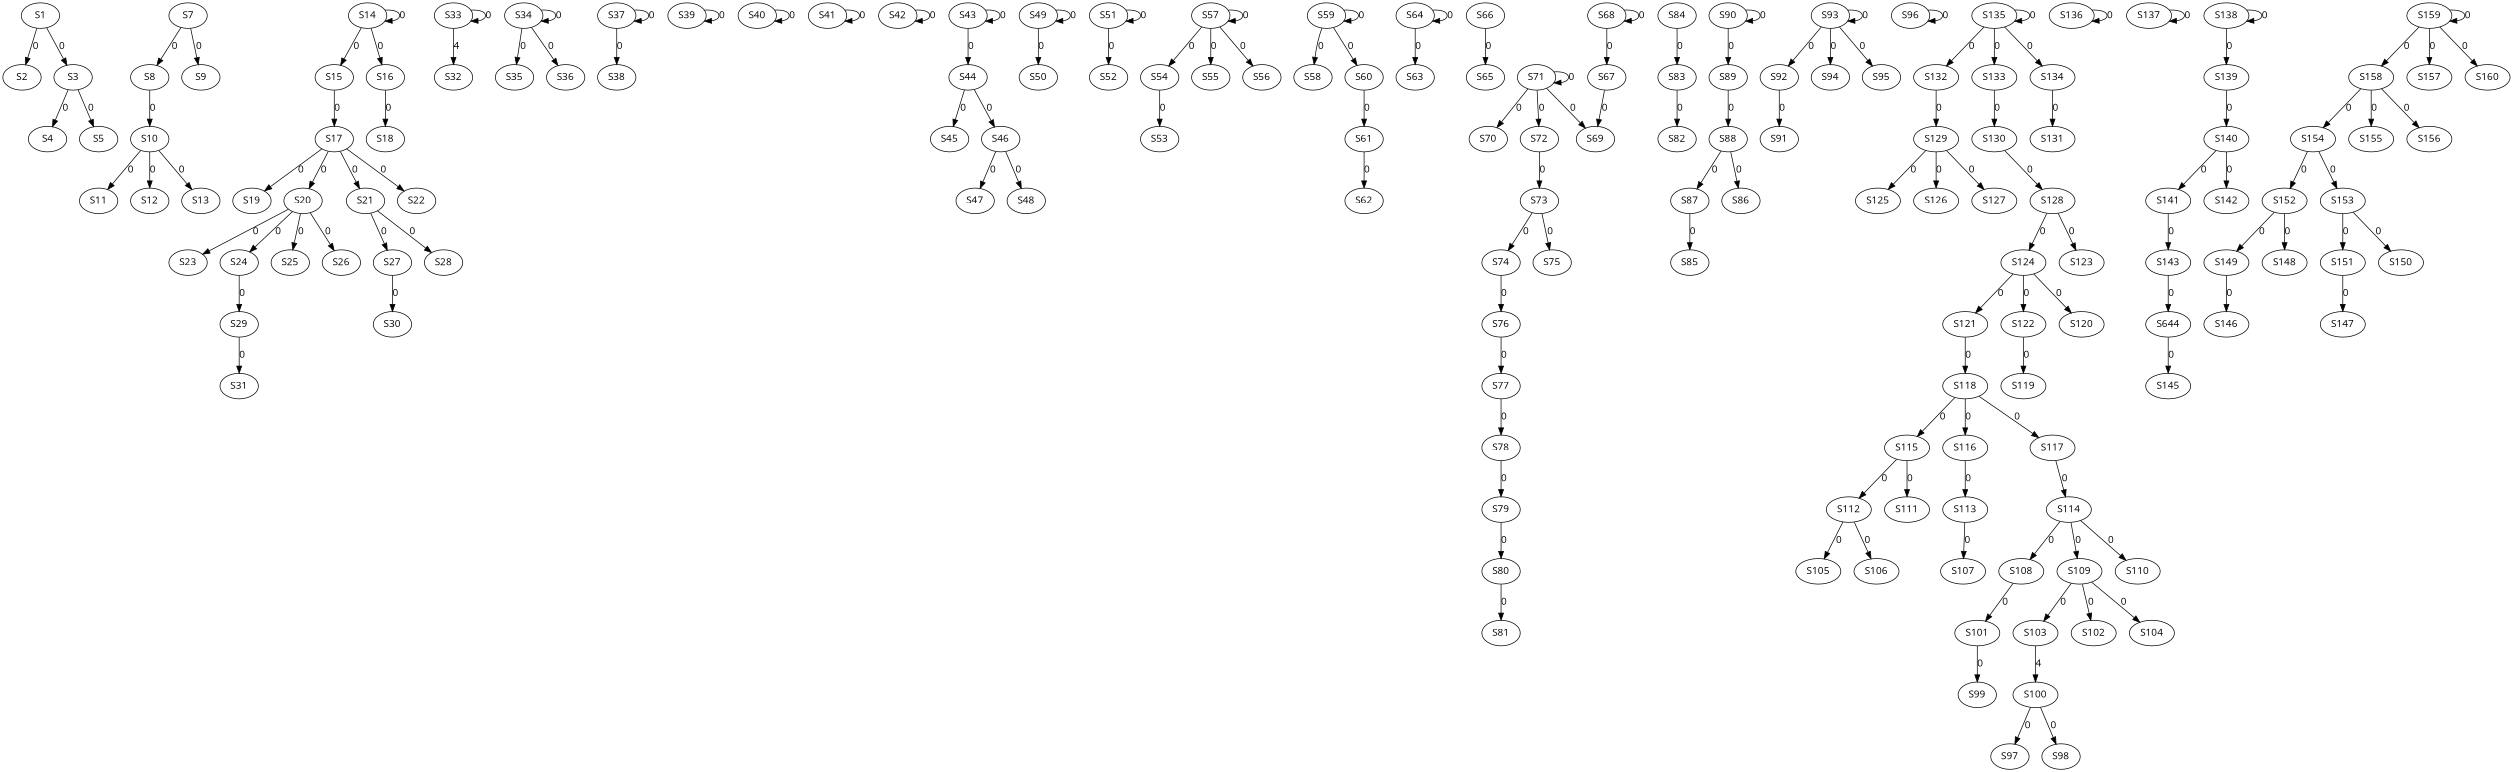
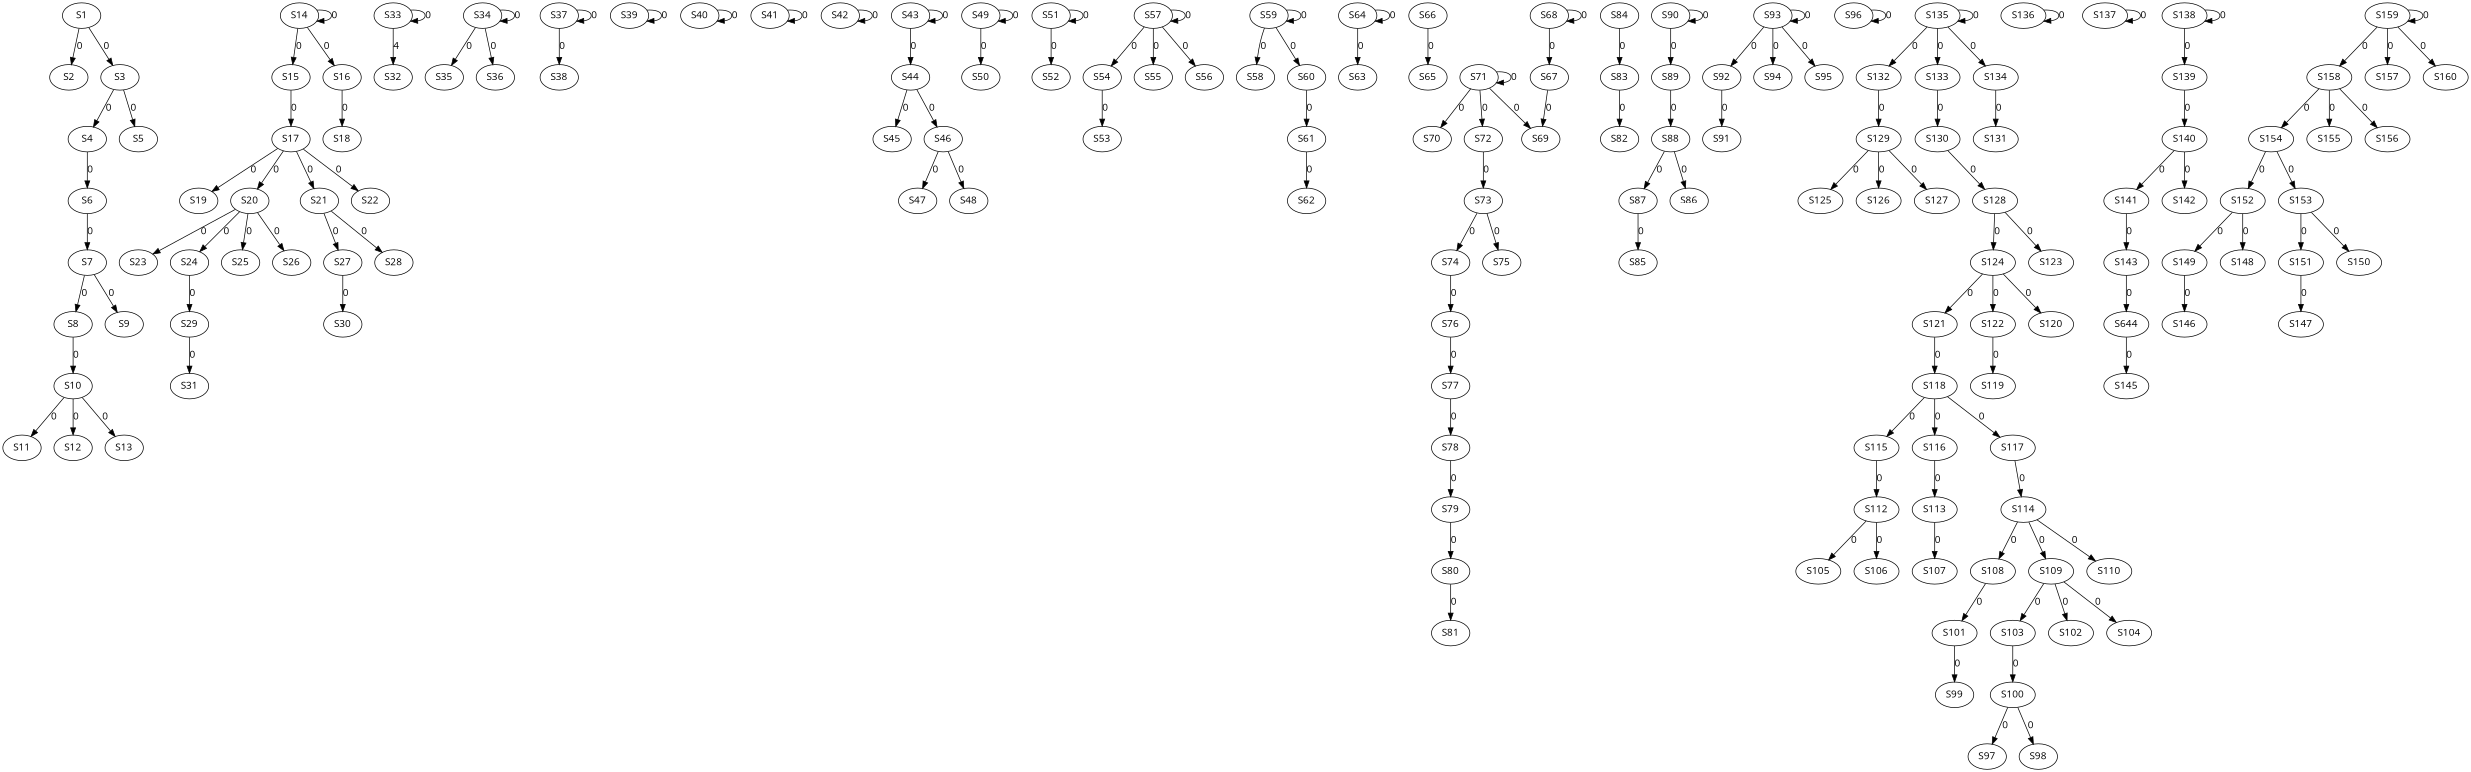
none -> (87, 201)
(1907, 510) -> none
(2039, 664) -> (2016, 664)
